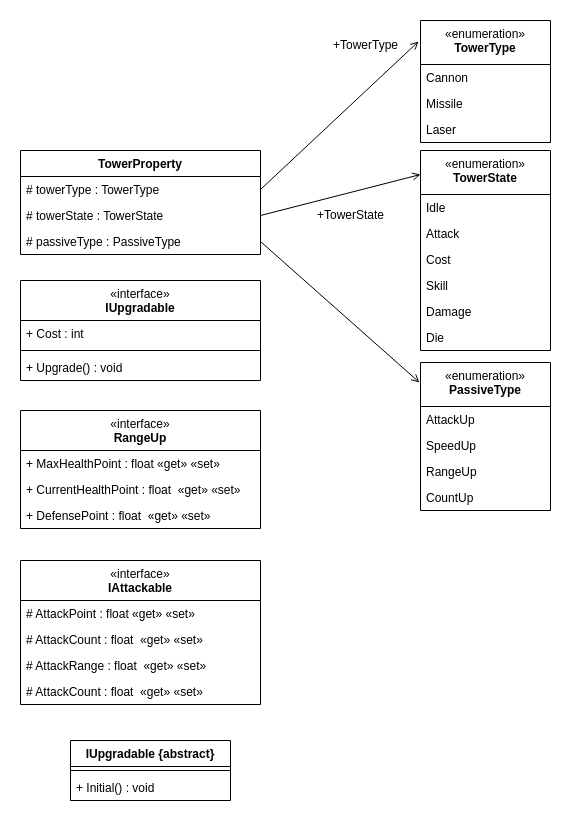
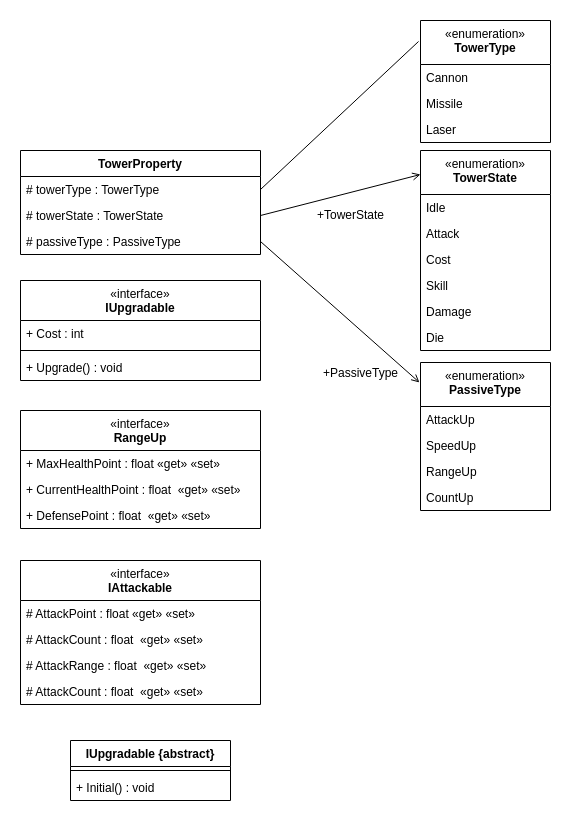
(415, 45) -> (416, 44)
(366, 46) -> none
none -> (361, 374)
